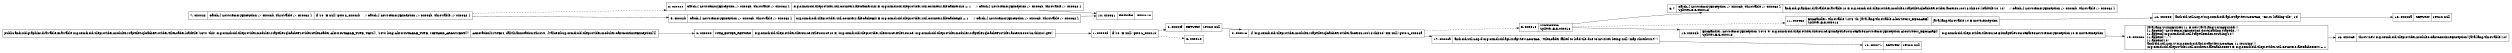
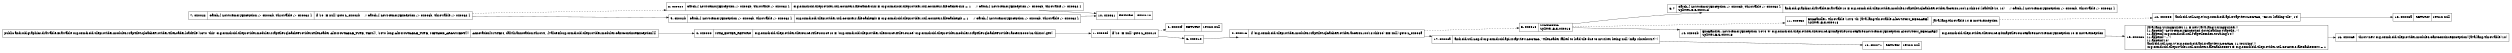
(2075, 19) -> (2075, 19)
(1231, 29) -> (1220, 38)
(1170, 37) -> (1170, 37)
